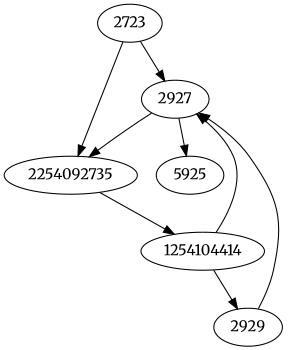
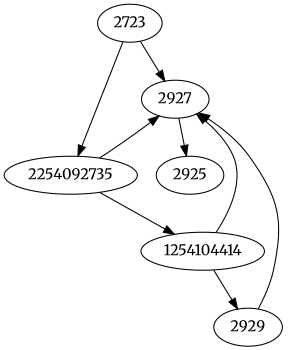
(124, 131) -> (125, 141)
(190, 175) -> (190, 175)
